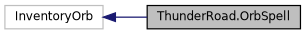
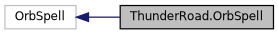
(54, 17) -> (40, 17)
